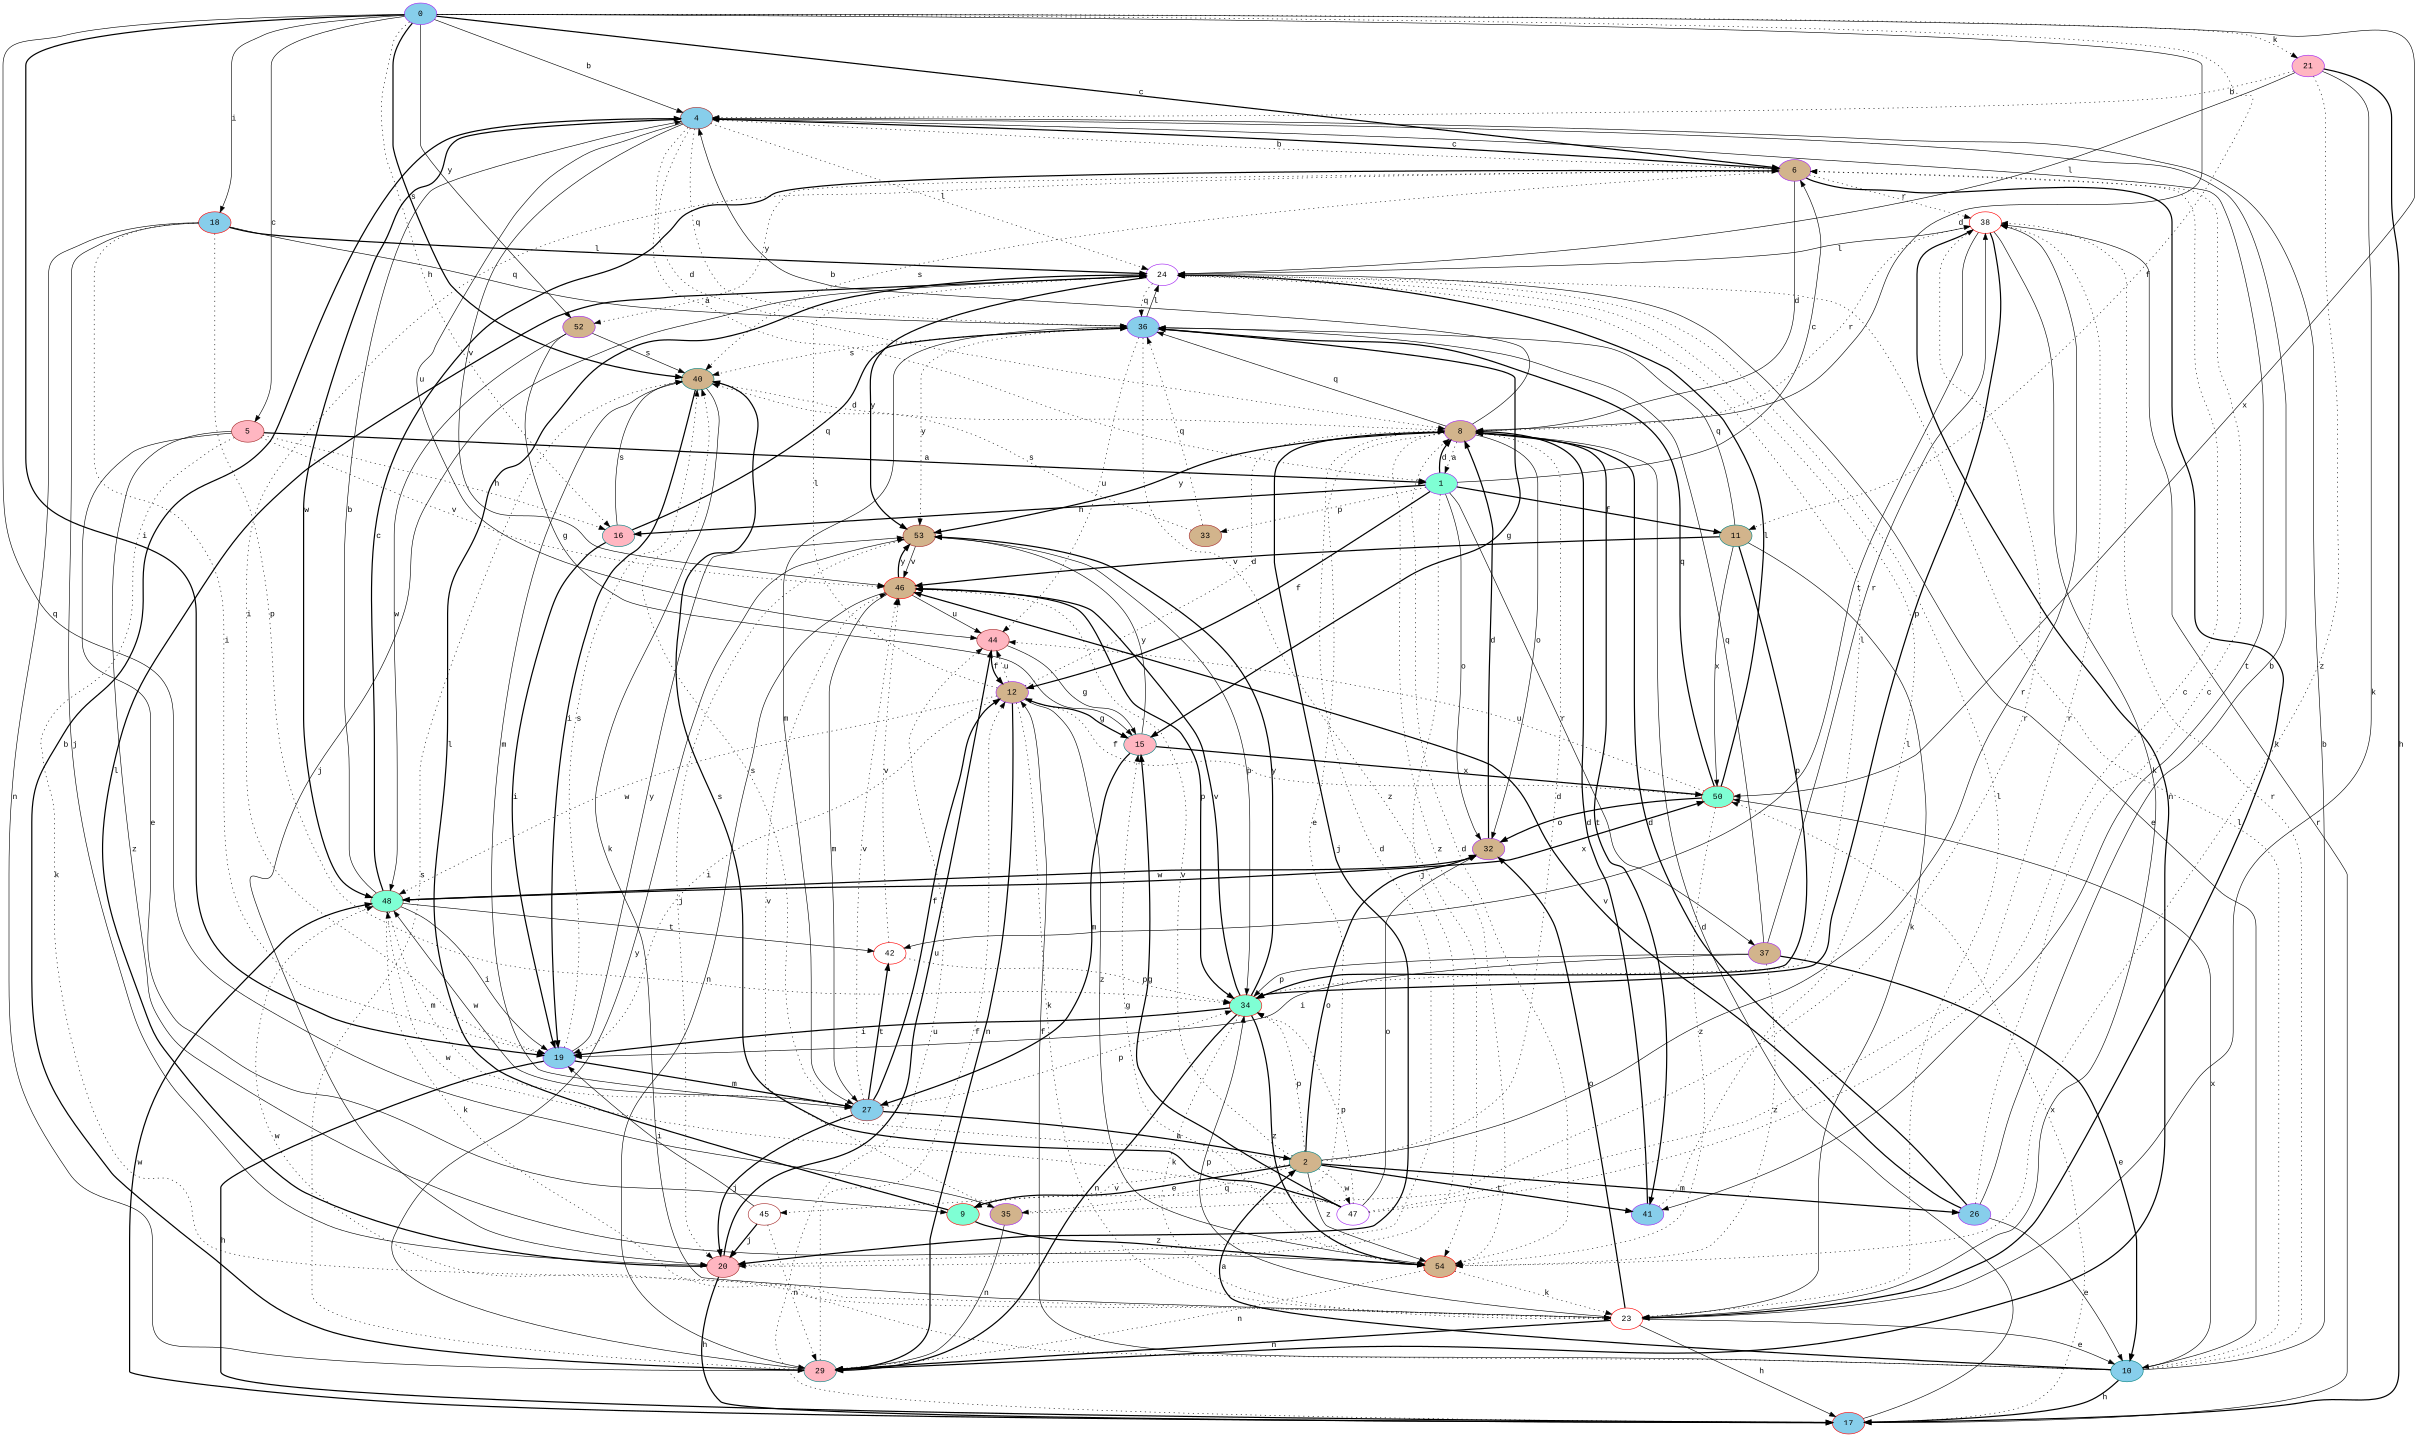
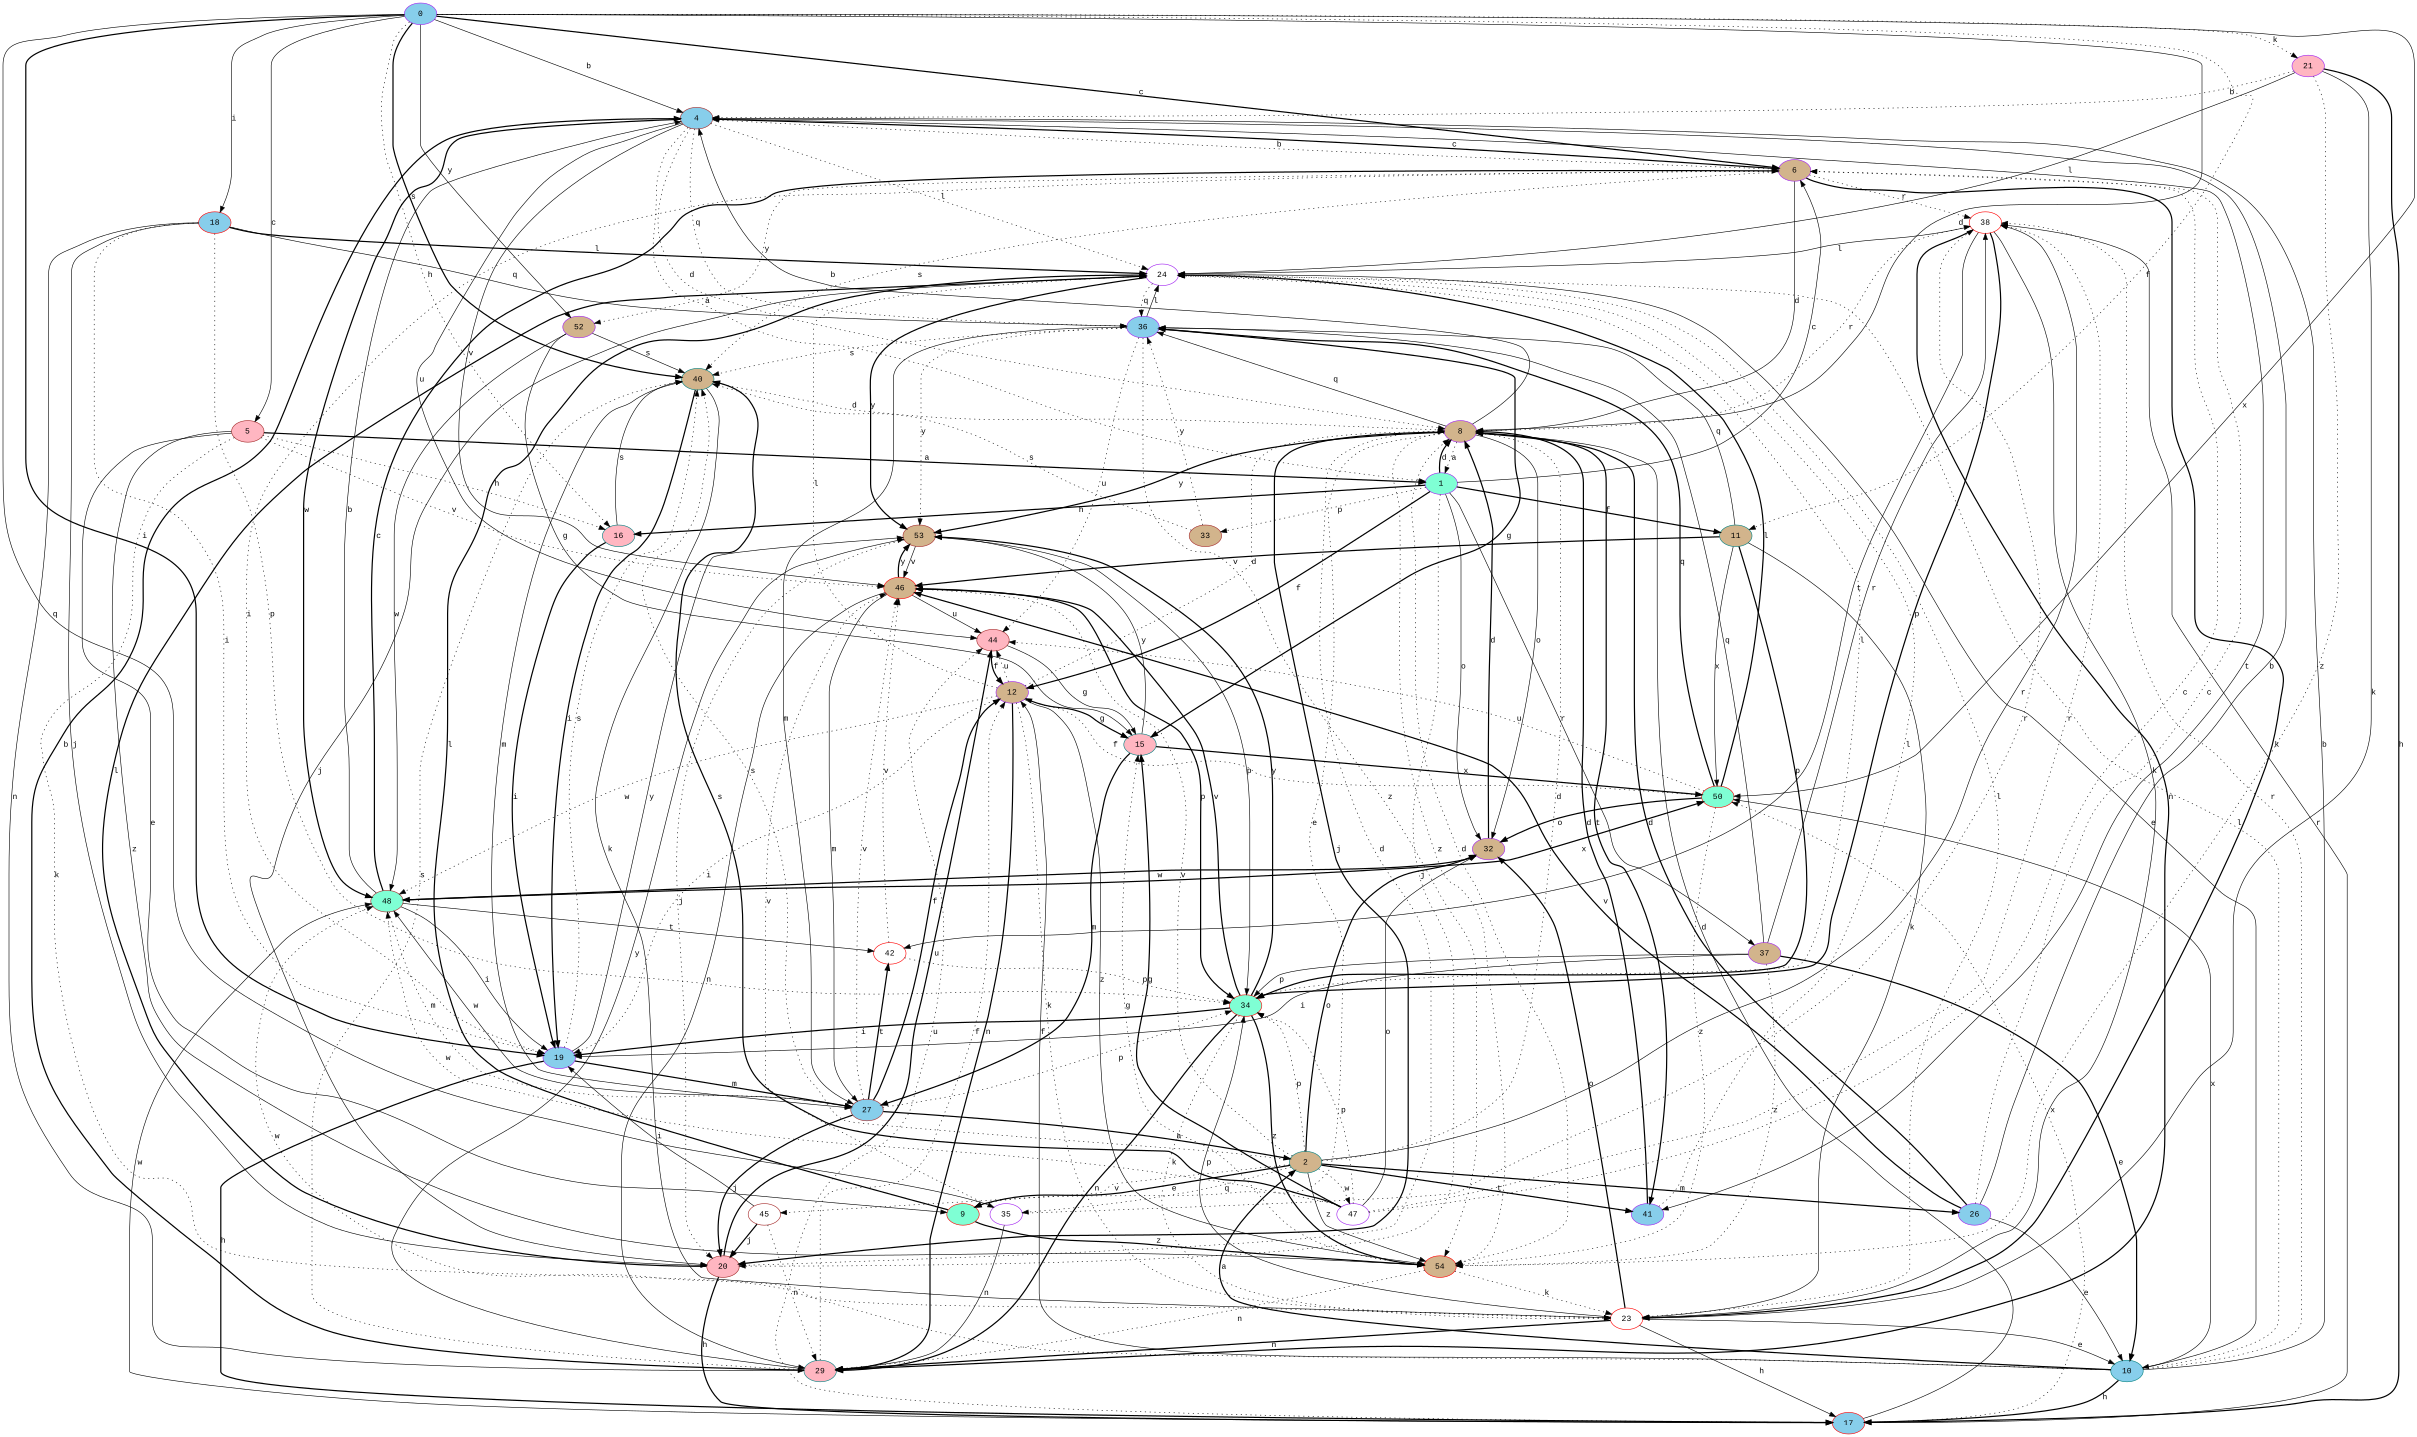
(860, 379) -> none
(1182, 431) -> (1182, 431)
(1006, 1214) -> (1006, 1214)
(892, 1299) -> none
(694, 1412) -> (694, 1412)
